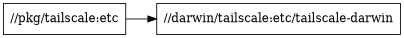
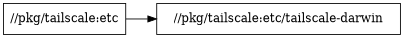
(279, 19) -> (279, 19)
